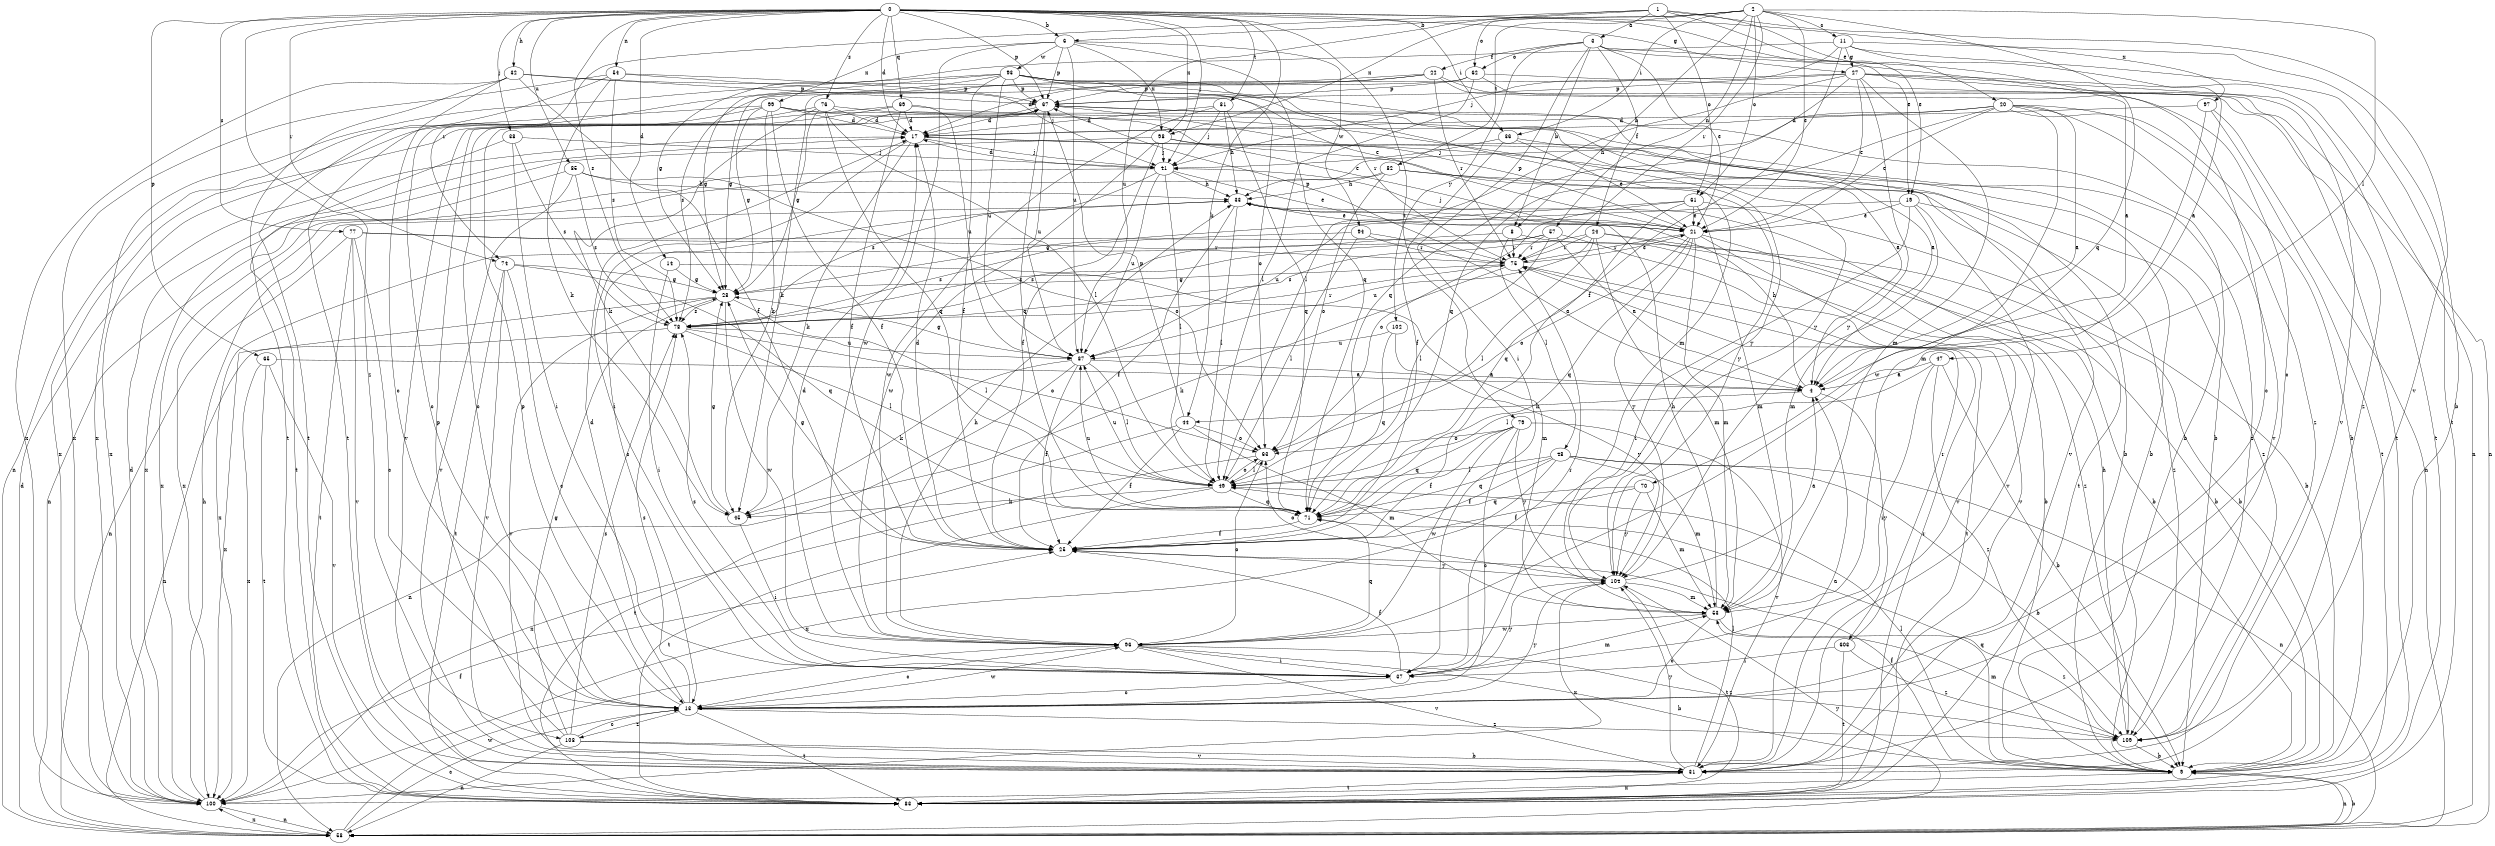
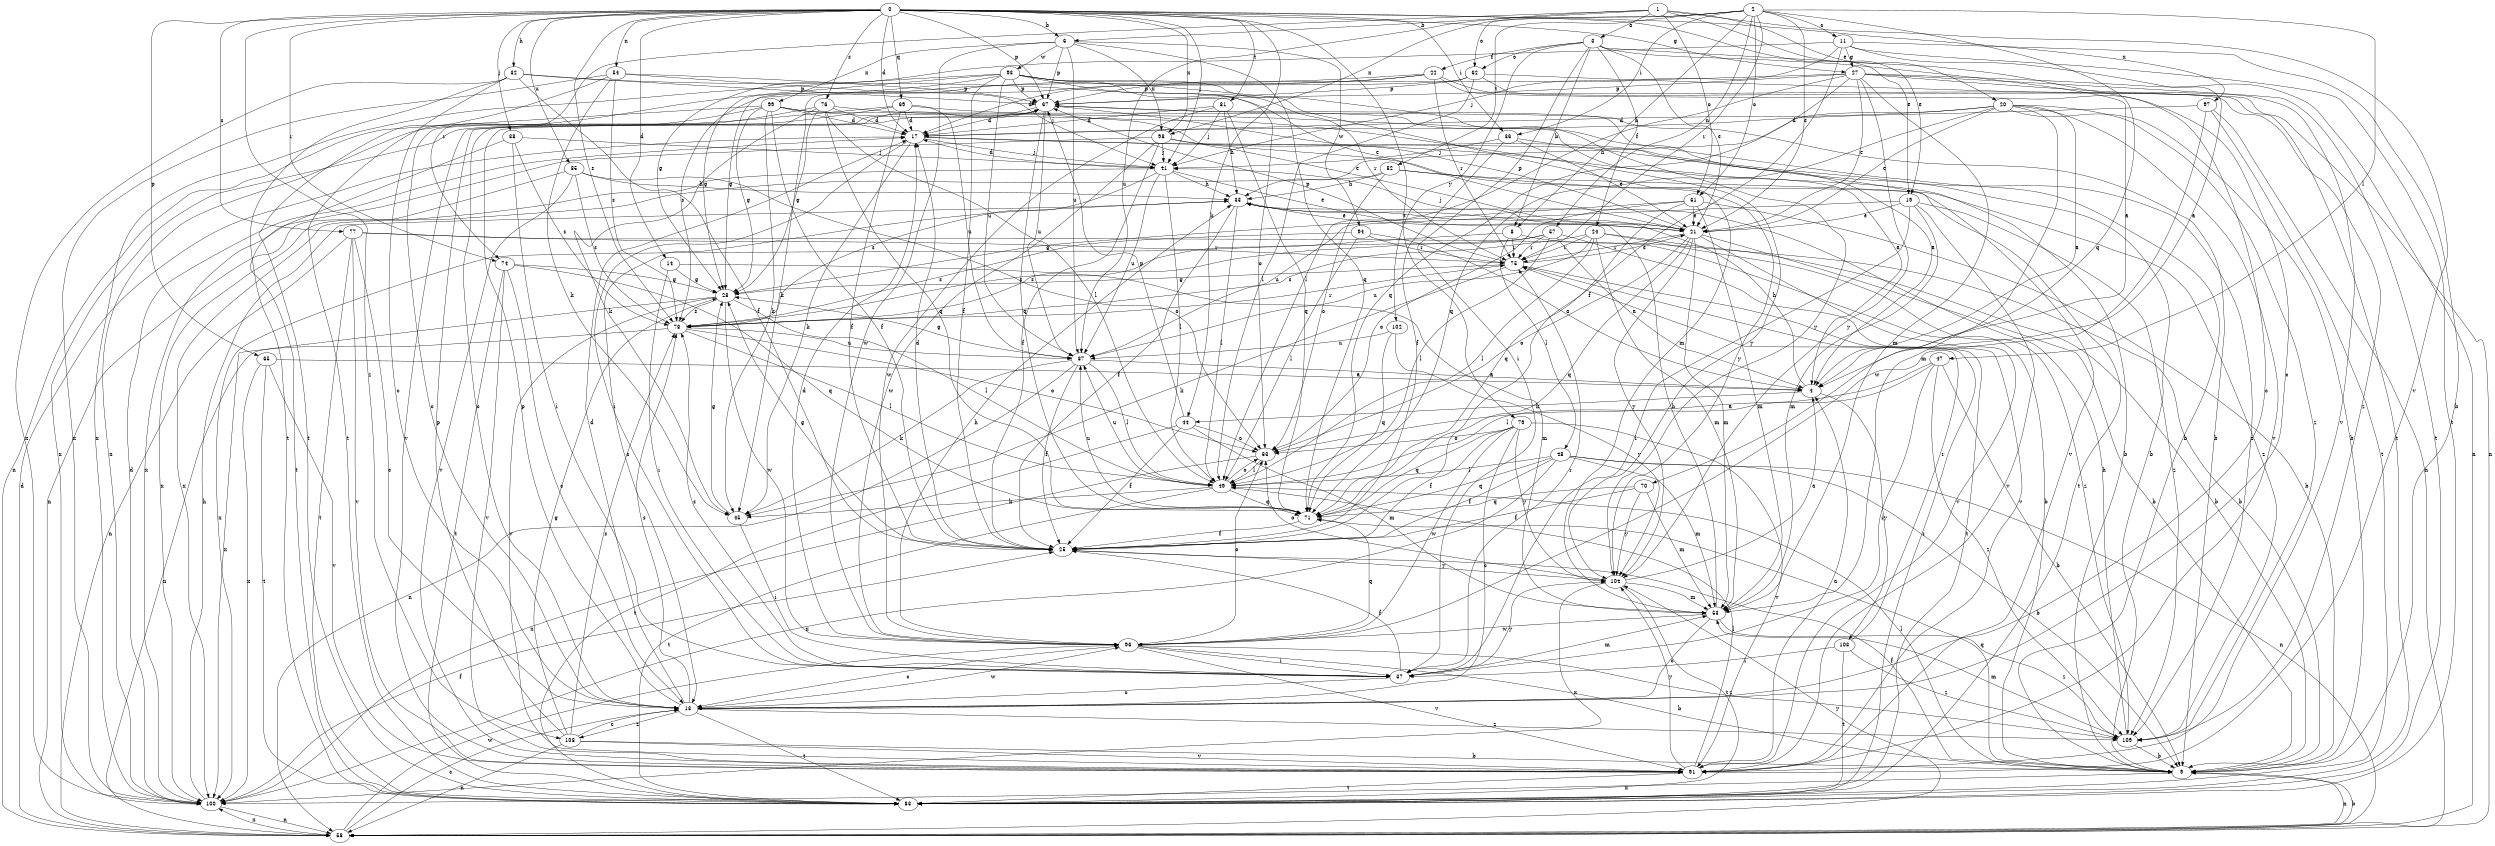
(1878, 379) -> (1689, 407)
(1845, 645) -> (1845, 645)
(1392, 698) -> none
(1692, 772) -> (1692, 772)
